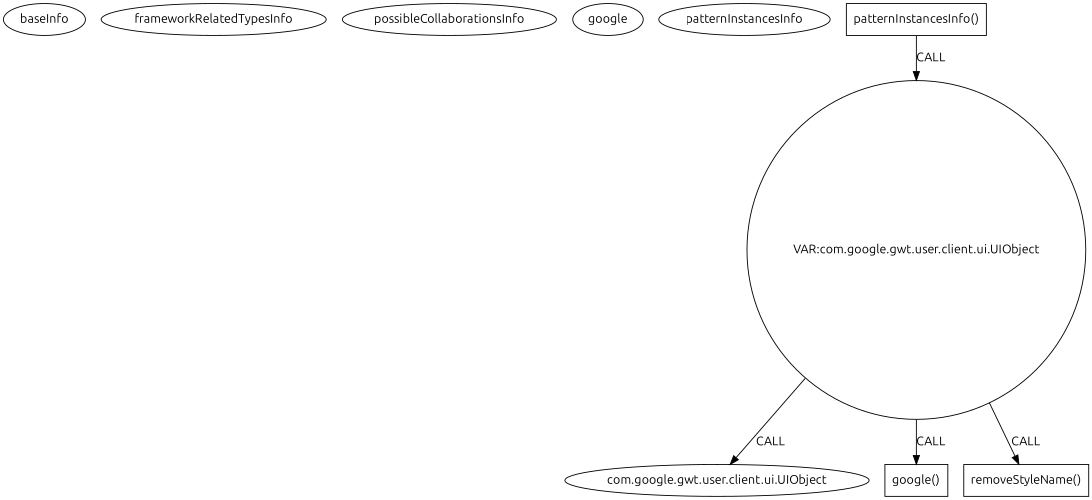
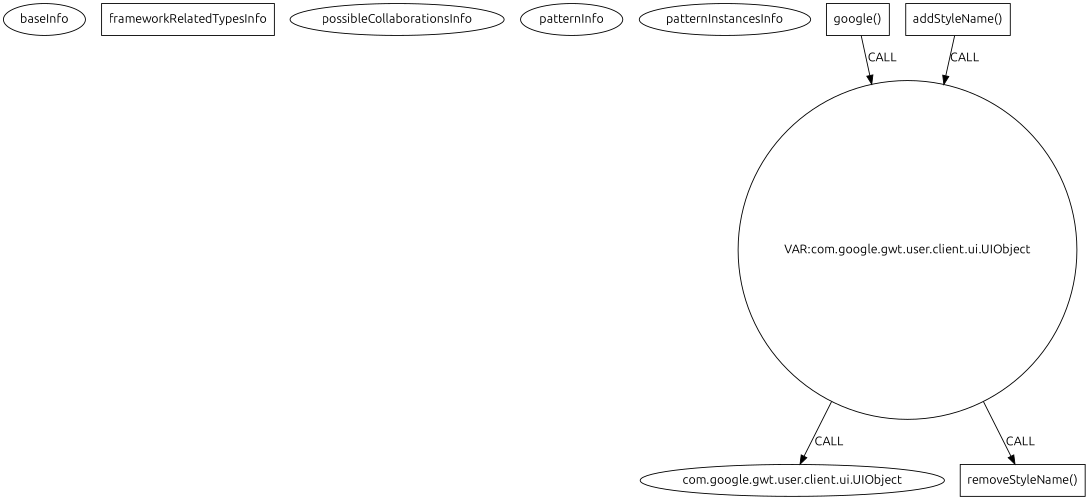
(214, 19) -> (188, 19)
(608, 19) -> (572, 19)
(916, 19) -> (958, 19)
(916, 437) -> (866, 56)
